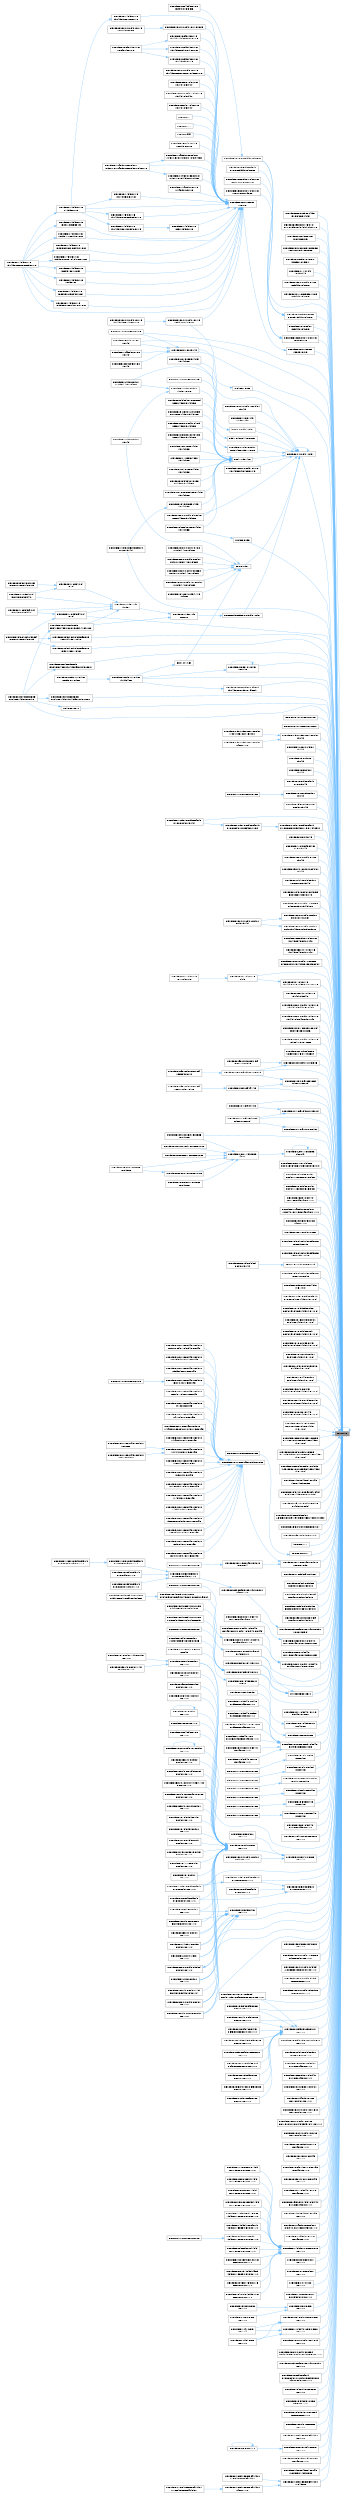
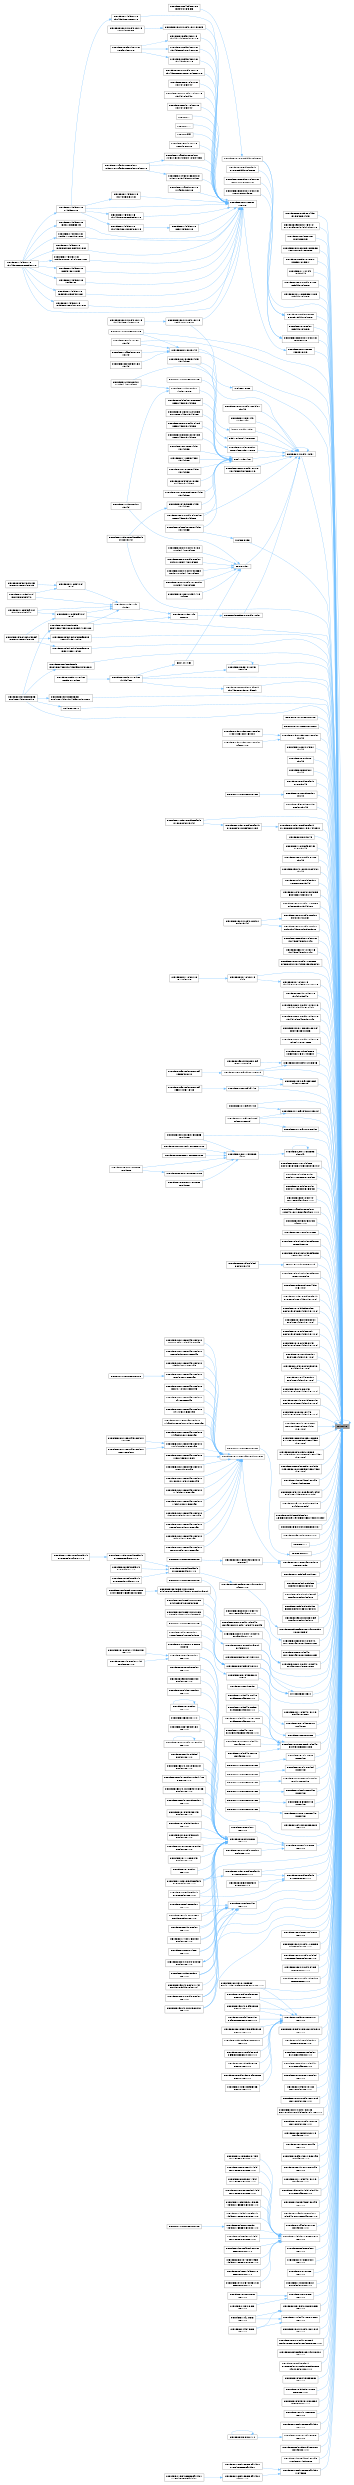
(300, 1826) -> none
